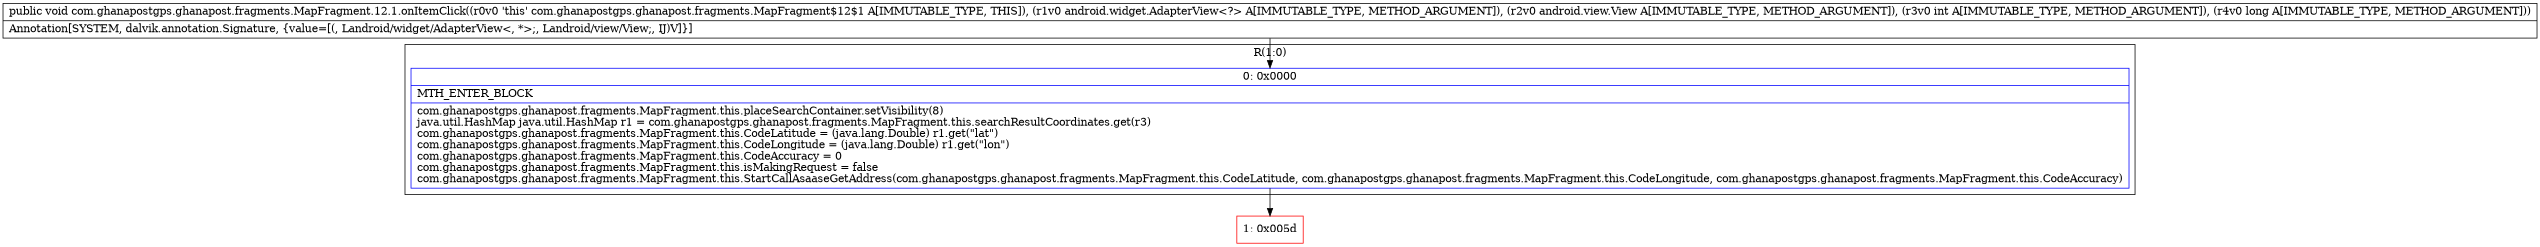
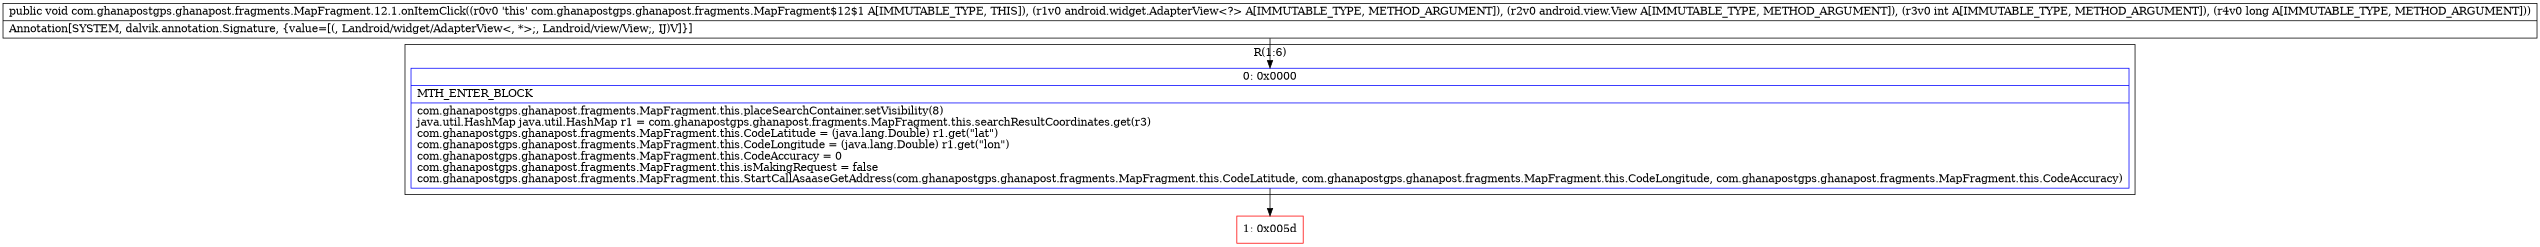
(1270, 53) -> (1270, 53)
